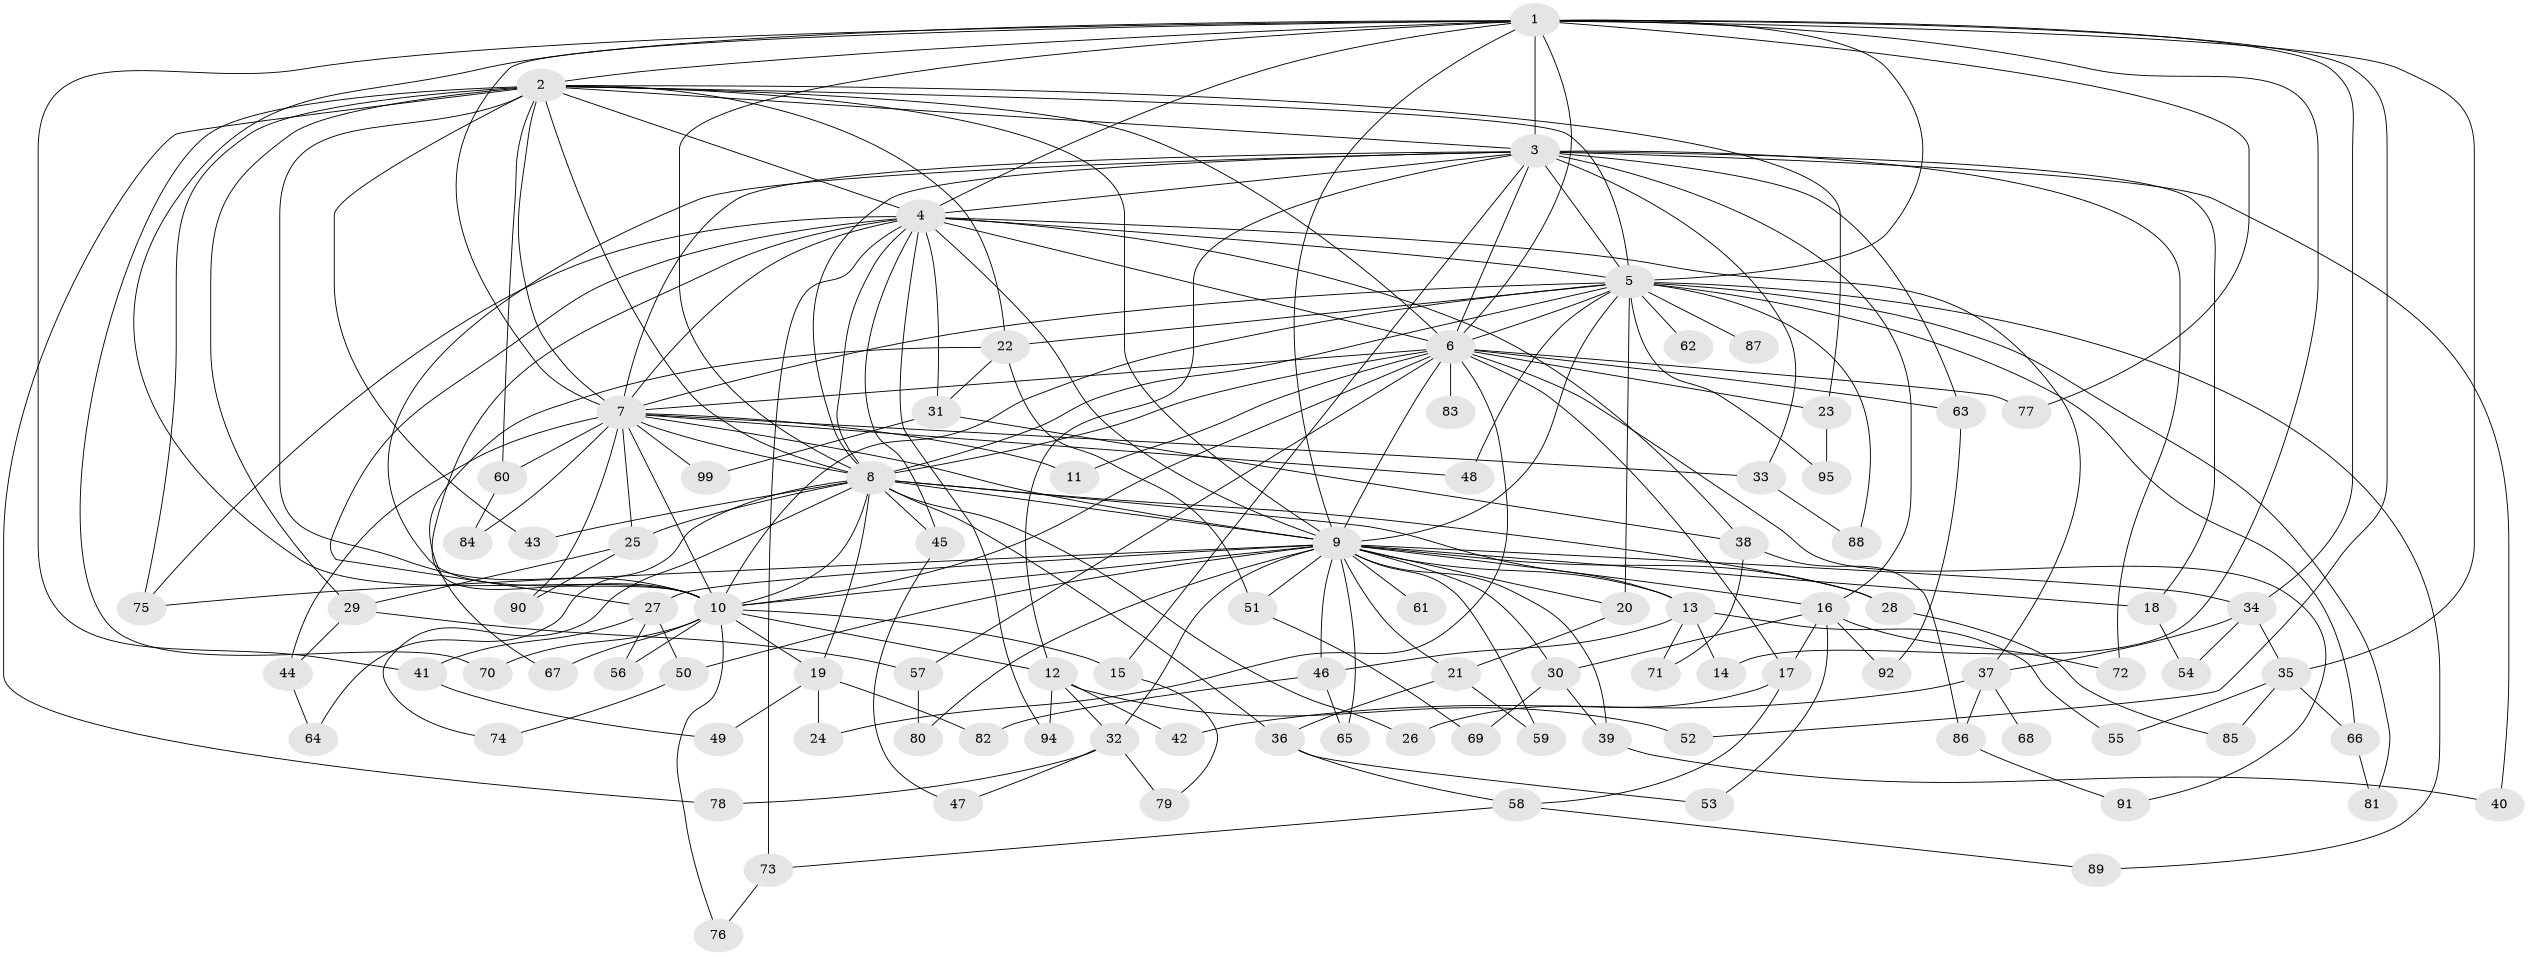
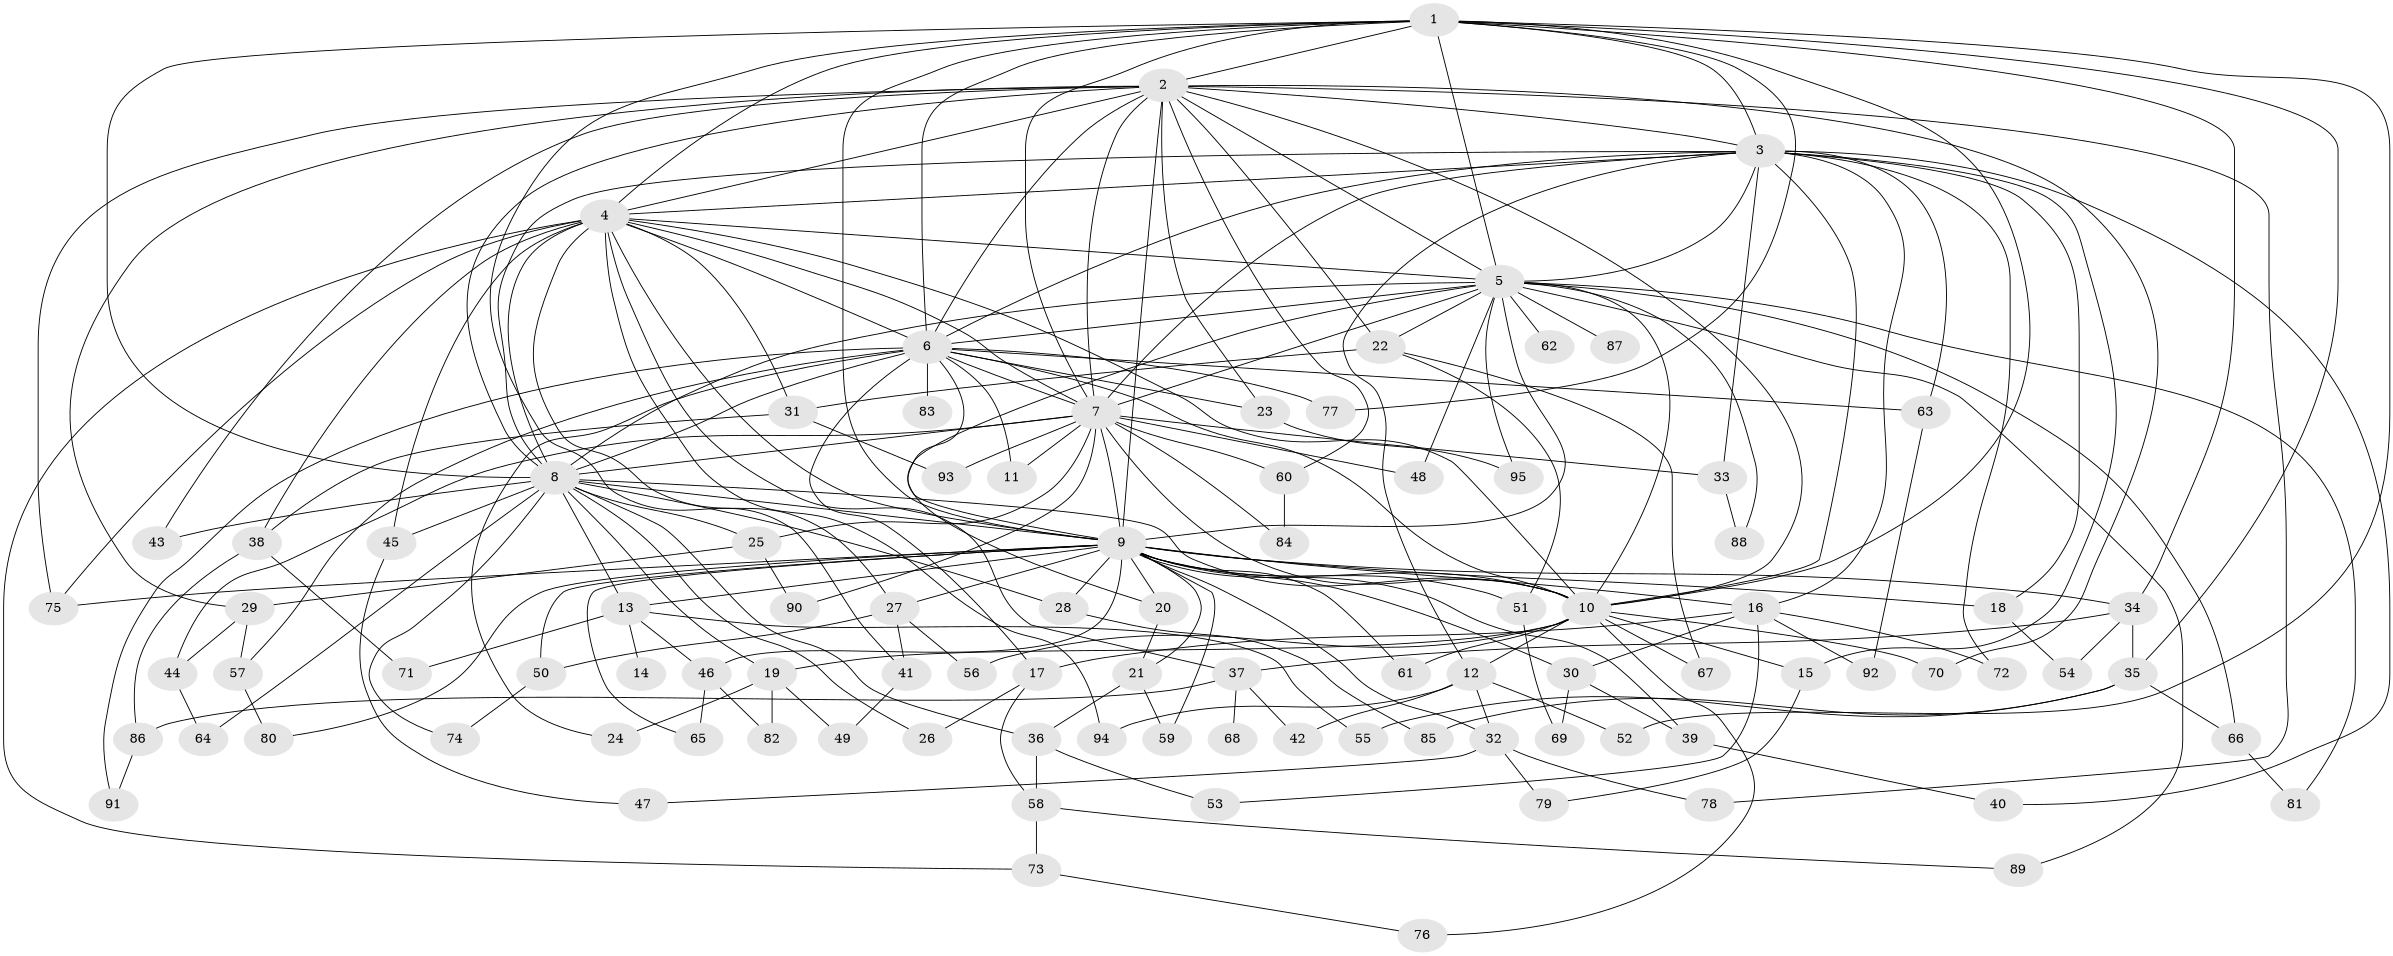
(2318, 227) -> none
(706, 478) -> (946, 478)
none -> (1496, 641)
